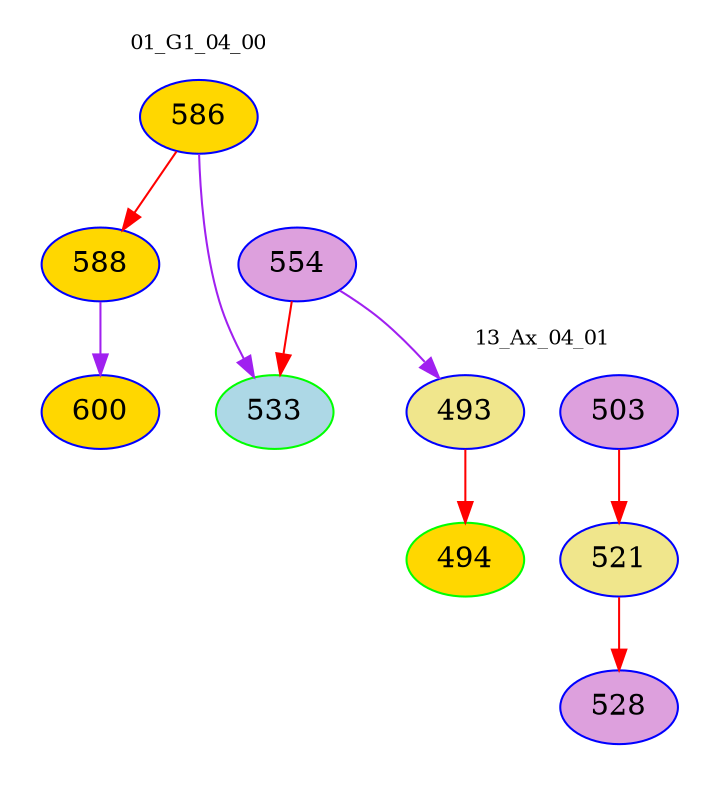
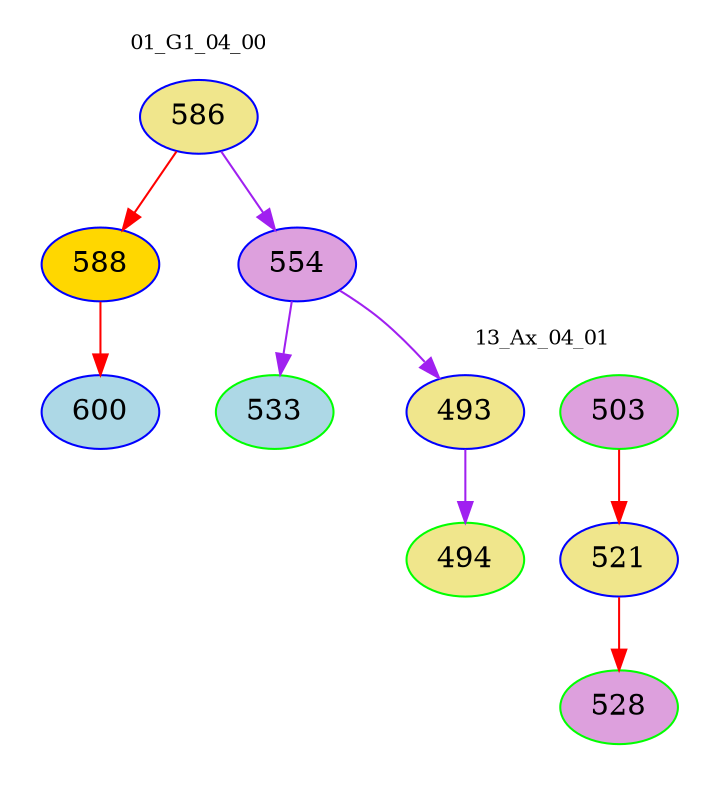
(199, 117) -> (199, 117)
(209, 259) -> (242, 182)
(100, 328) -> (100, 328)
(288, 328) -> (288, 328)
(100, 412) -> (100, 412)
(619, 412) -> (619, 412)
(465, 476) -> (465, 476)
(465, 560) -> (465, 560)
(619, 707) -> (619, 707)
